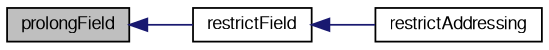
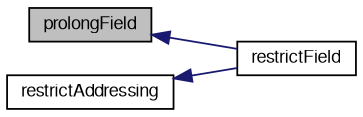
(352, 25) -> (214, 72)
